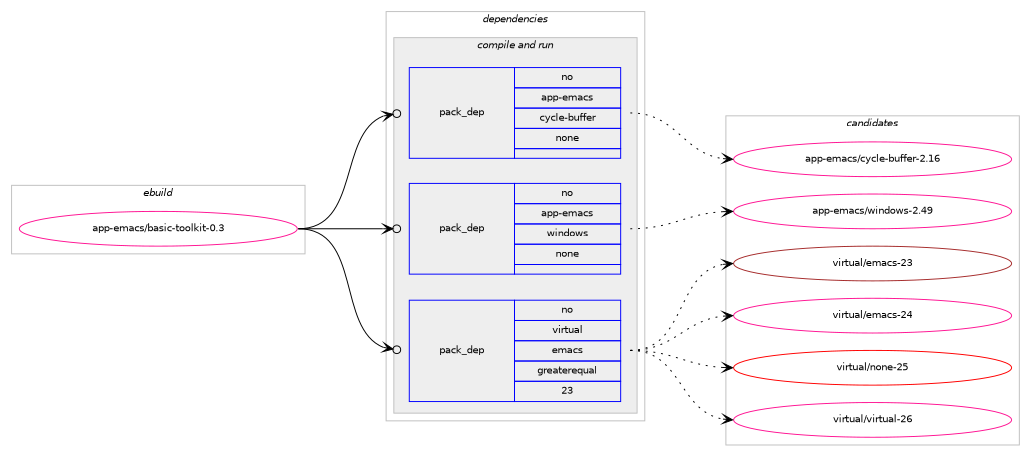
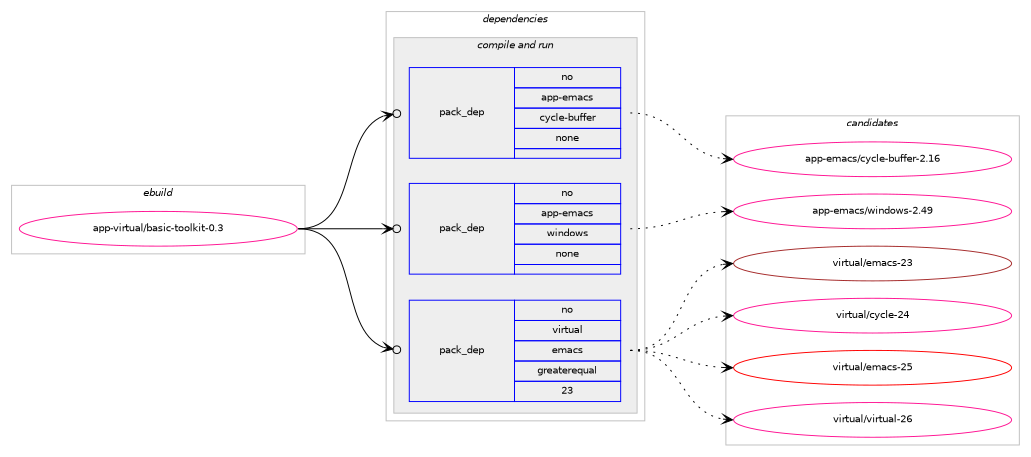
(158, 229) -> (158, 229)
(873, 316) -> (873, 316)
(873, 368) -> (873, 368)
